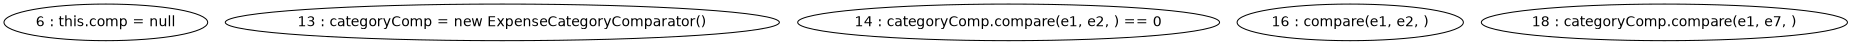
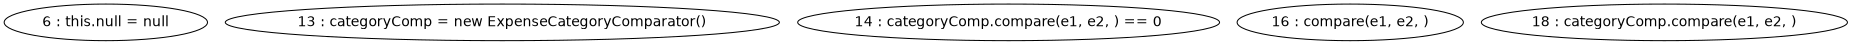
(106, 22) -> (106, 22)
(1664, 22) -> (1664, 22)
